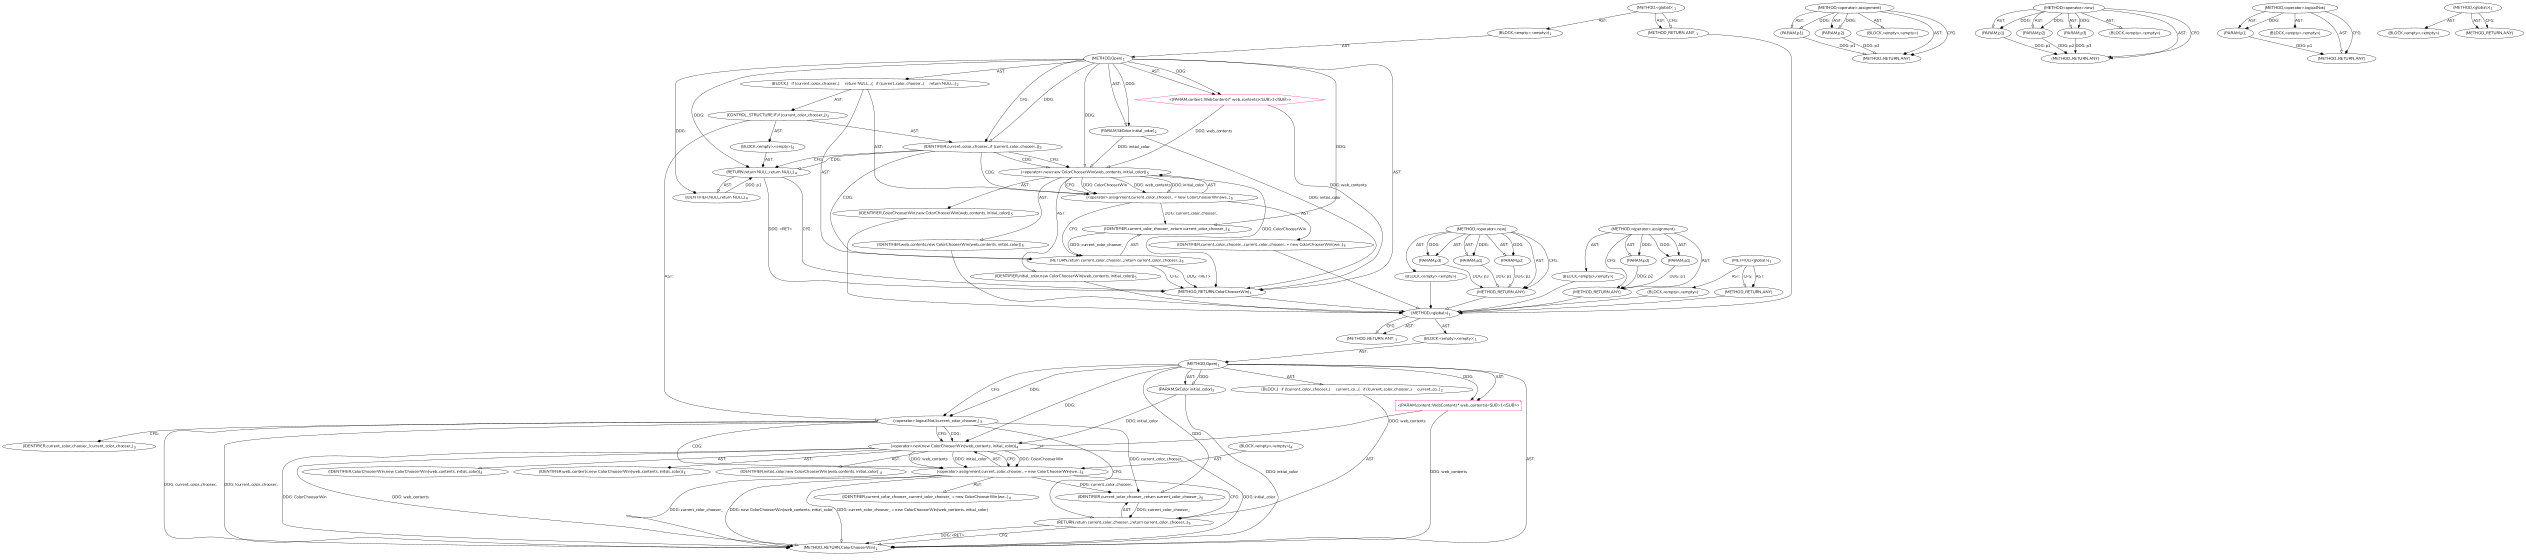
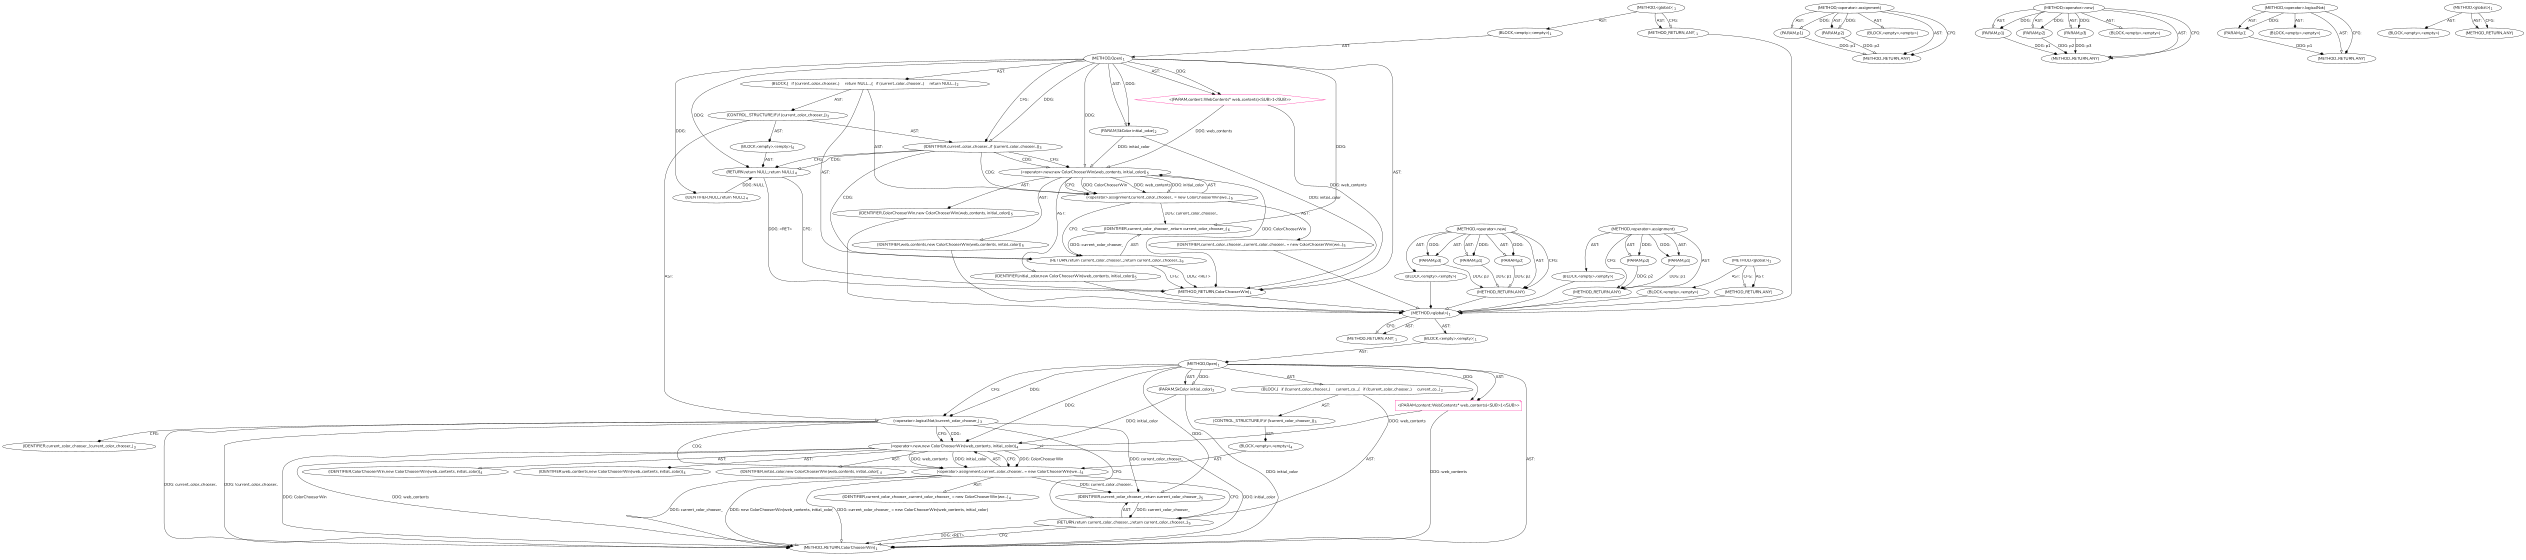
(725, 182) -> none
(753, 185) -> (753, 185)
none -> (1265, 421)
